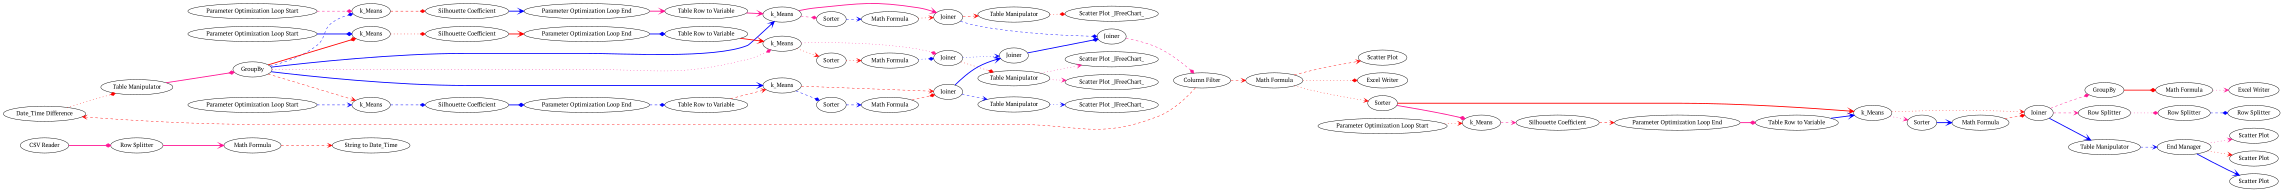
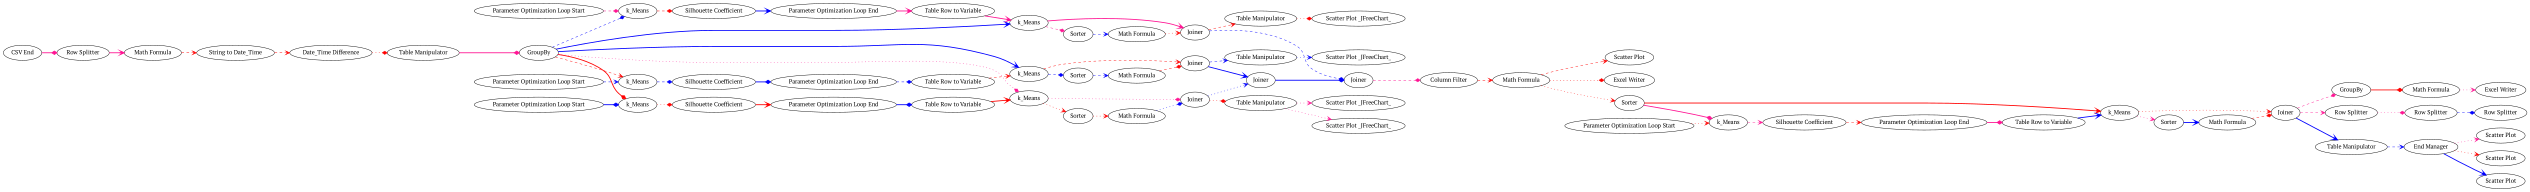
(647, 124) -> (280, 53)
(45, 145) -> (23, 53)
